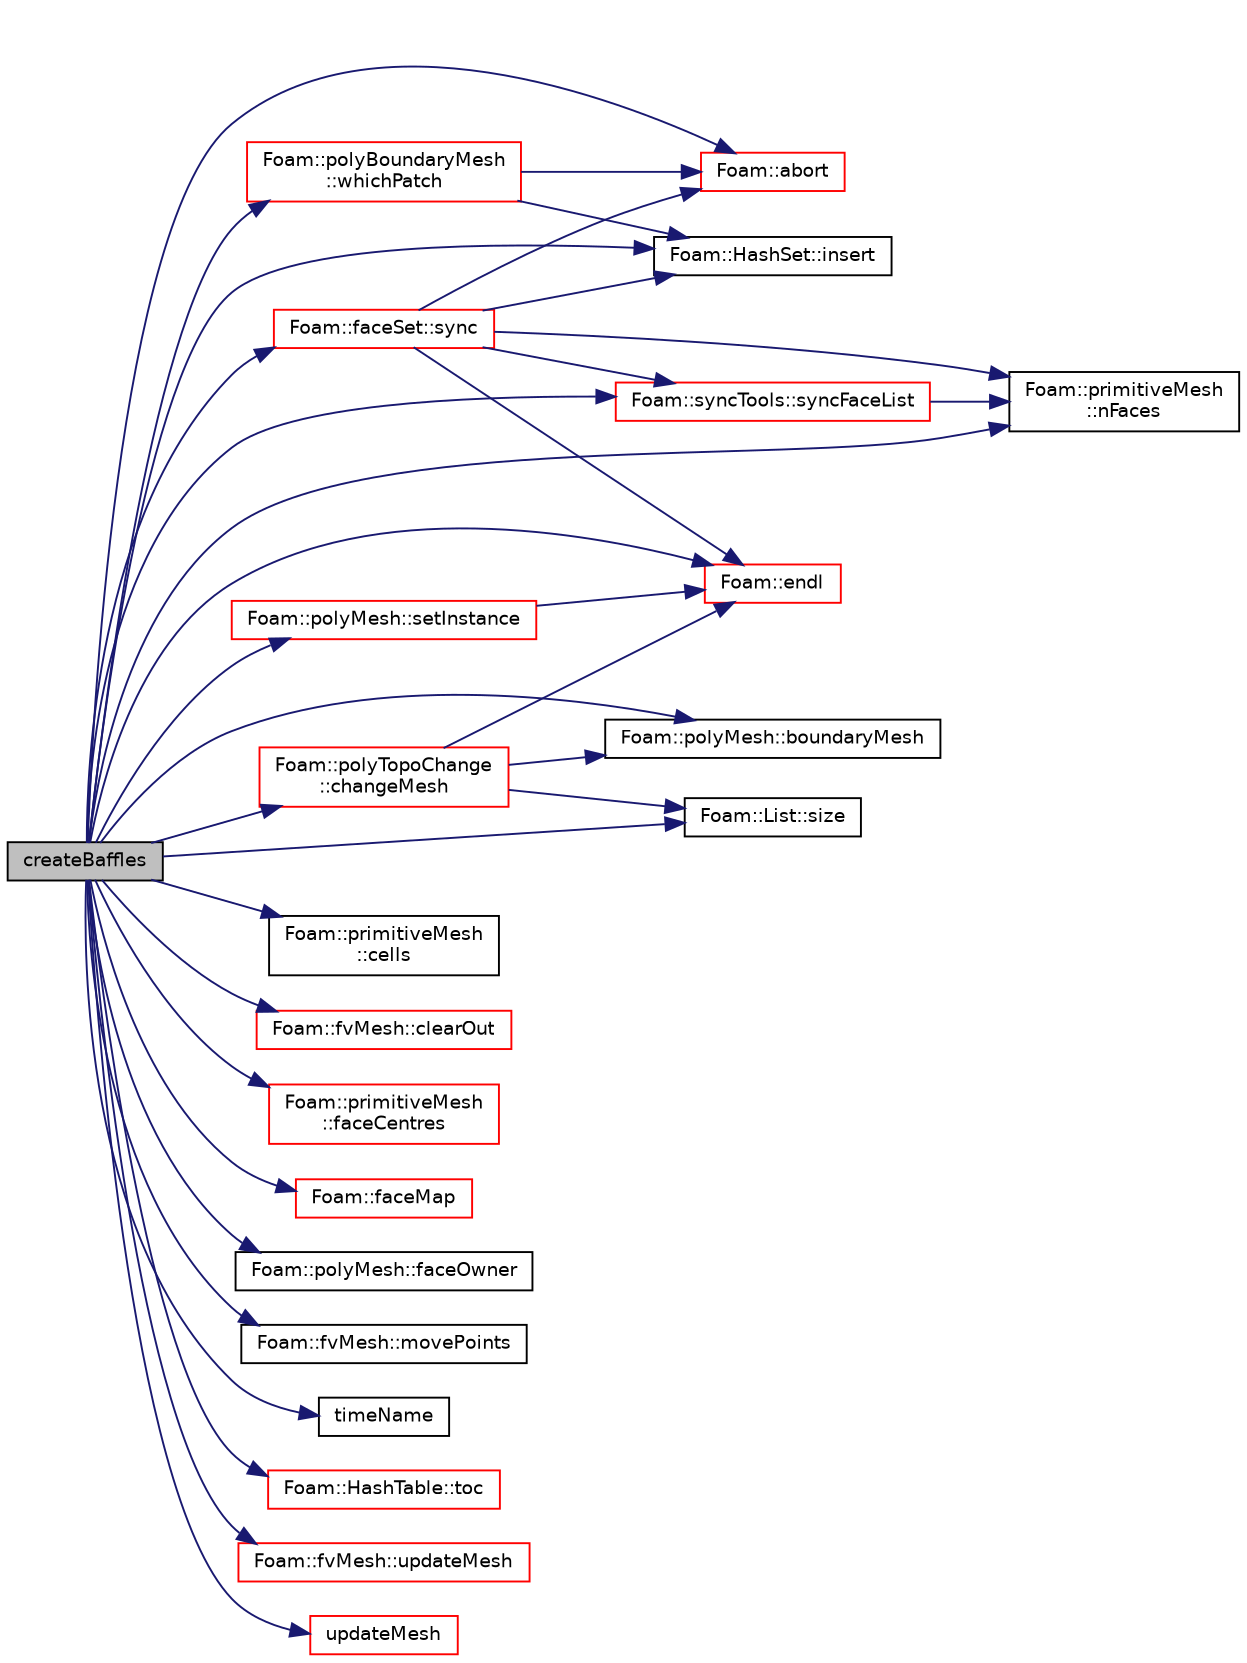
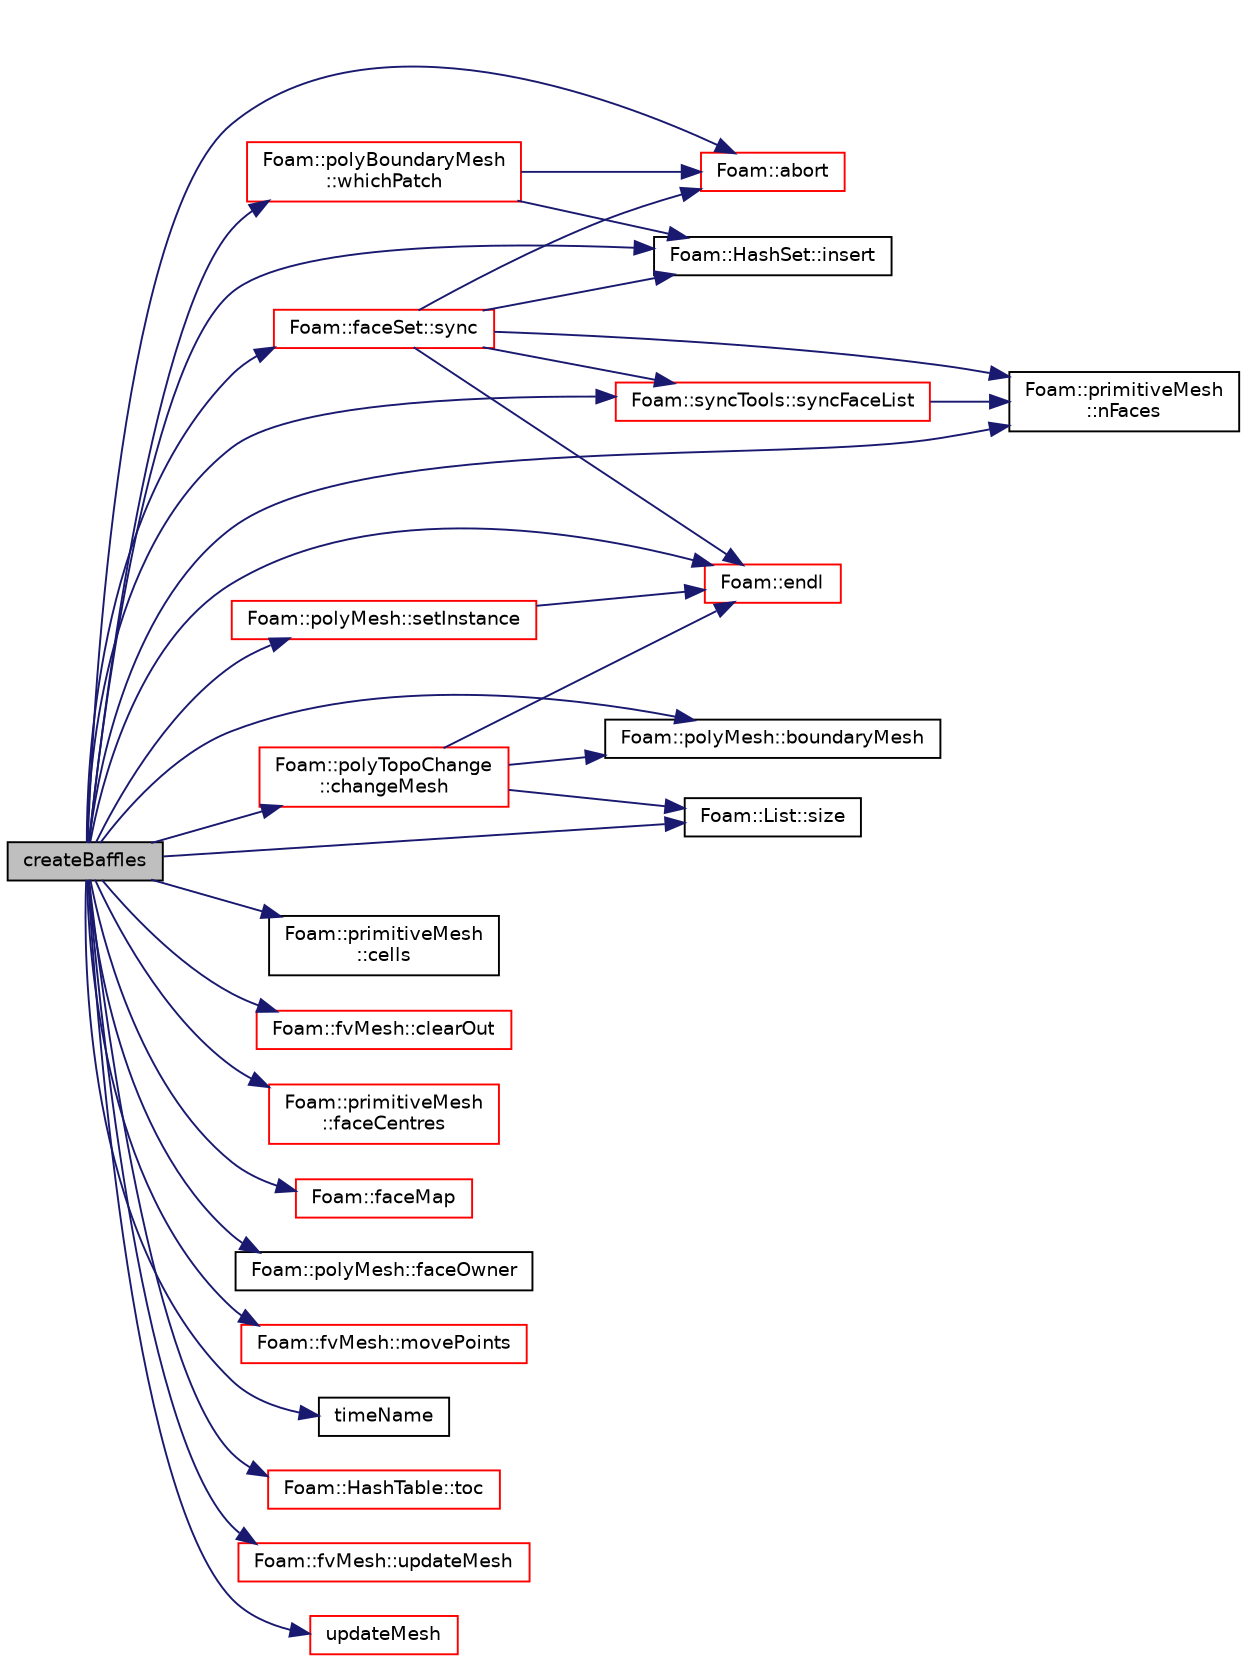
(384, 1344) -> (384, 1344)
